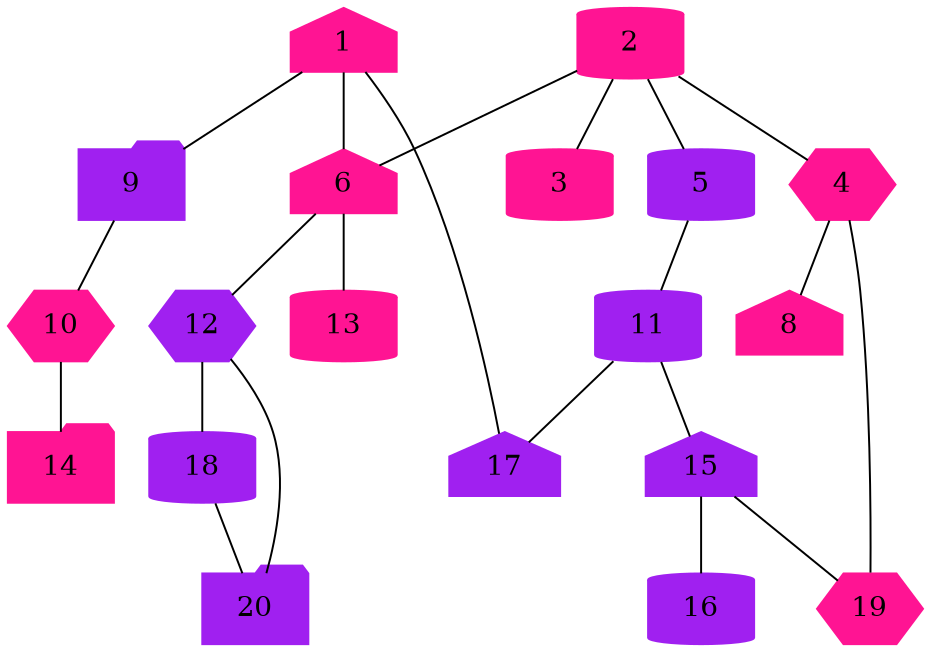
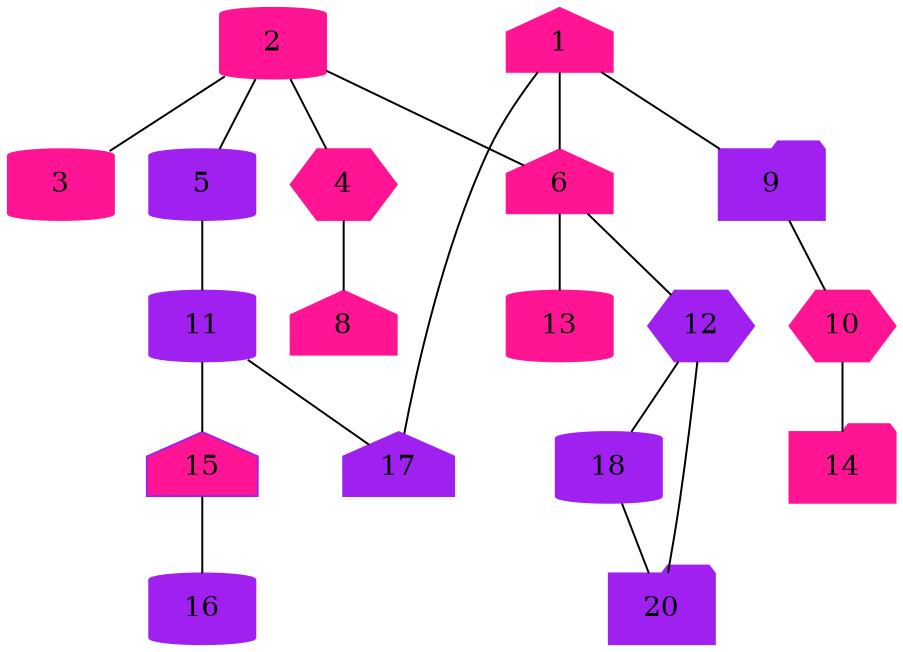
(701, 467) -> (202, 467)
(870, 609) -> none
